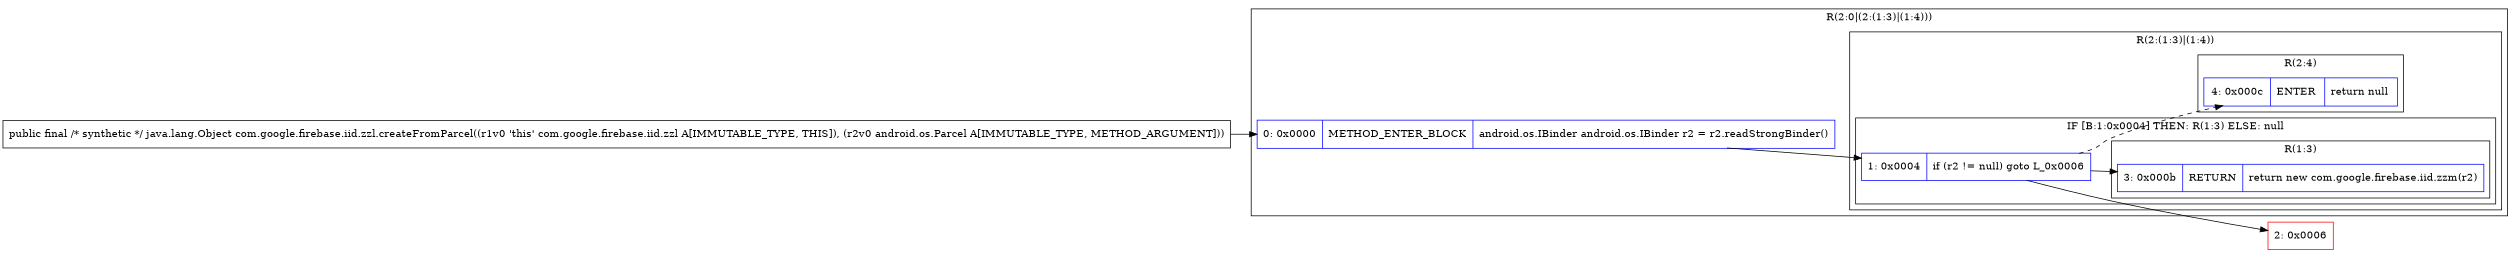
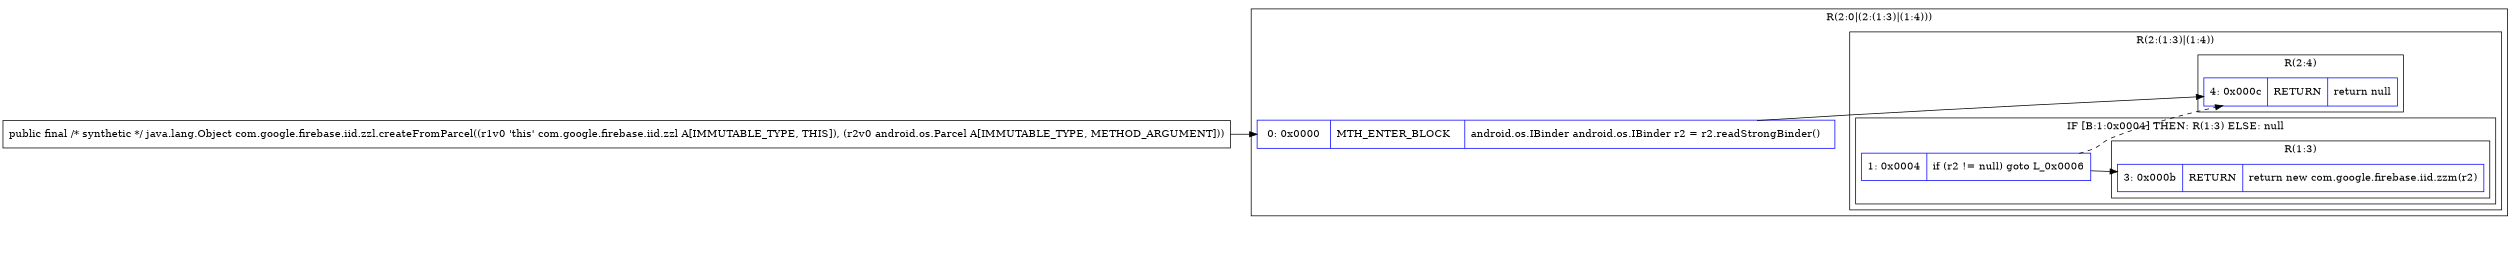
(2296, 92) -> (2298, 92)
(1398, 134) -> (1394, 134)
(1790, 153) -> (1977, 108)
(2301, 236) -> none
